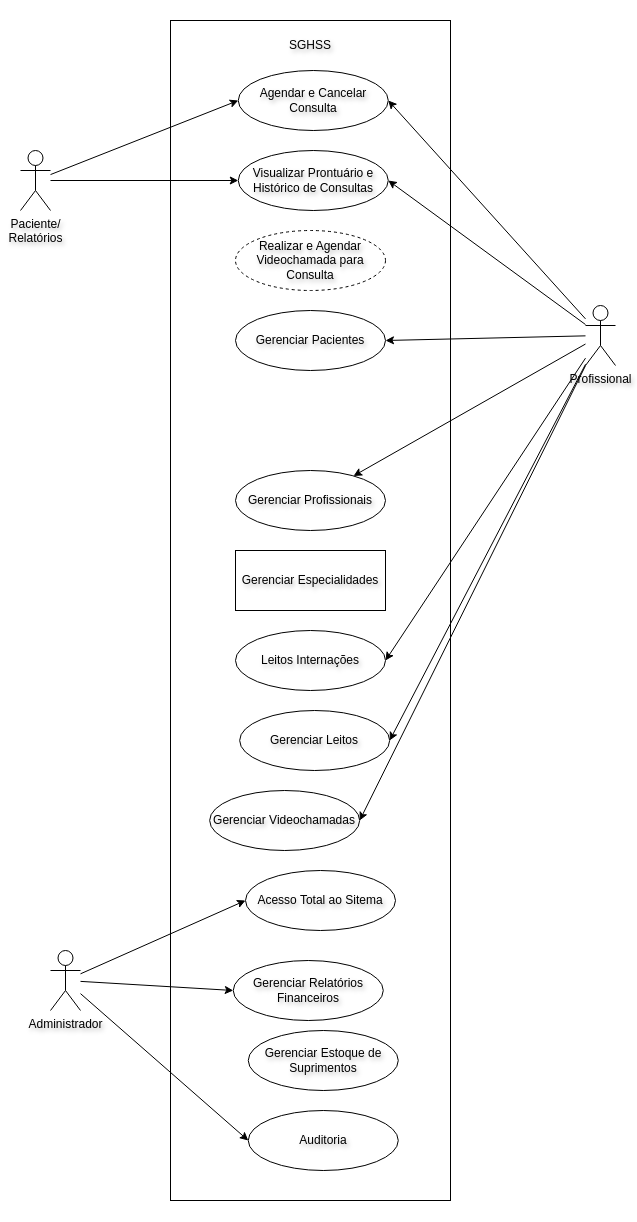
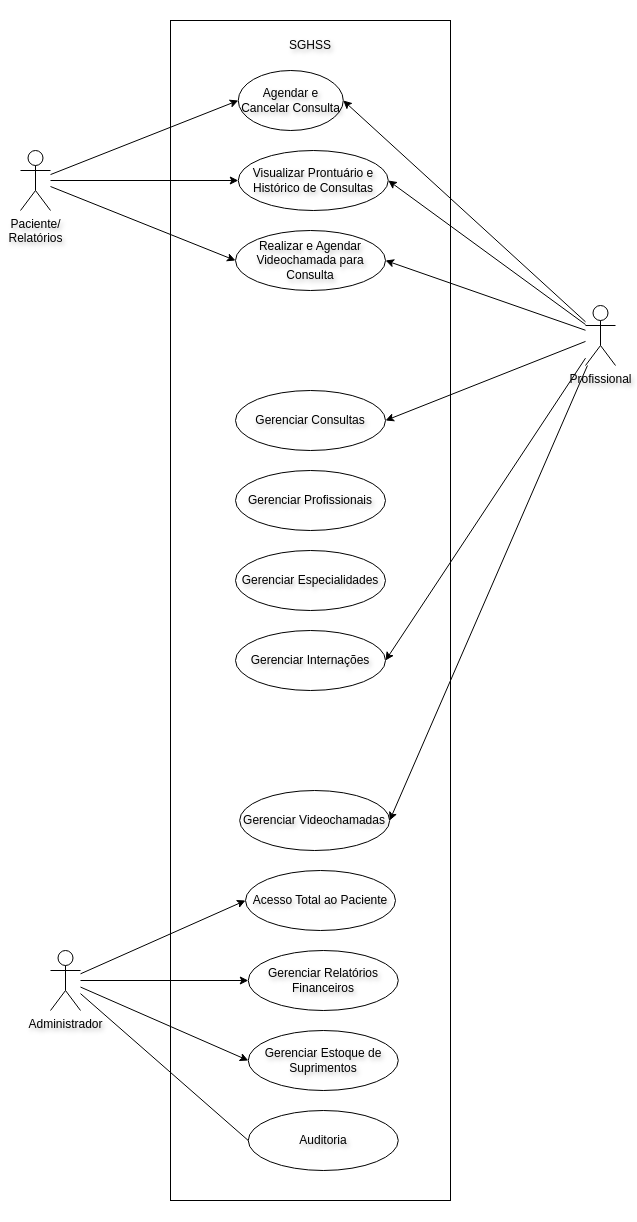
(313, 101) -> (291, 101)
none -> (140, 222)
(311, 261) -> (311, 261)
(489, 338) -> none
(311, 341) -> none
none -> (488, 380)
(472, 408) -> (489, 297)
none -> (311, 421)
(474, 578) -> none
(311, 581) -> (311, 581)
(311, 661) -> (311, 661)
(315, 741) -> none
(285, 821) -> (315, 821)
(321, 901) -> (321, 901)
(308, 991) -> (323, 981)
none -> (161, 1023)
(242, 1135) -> (244, 1137)
